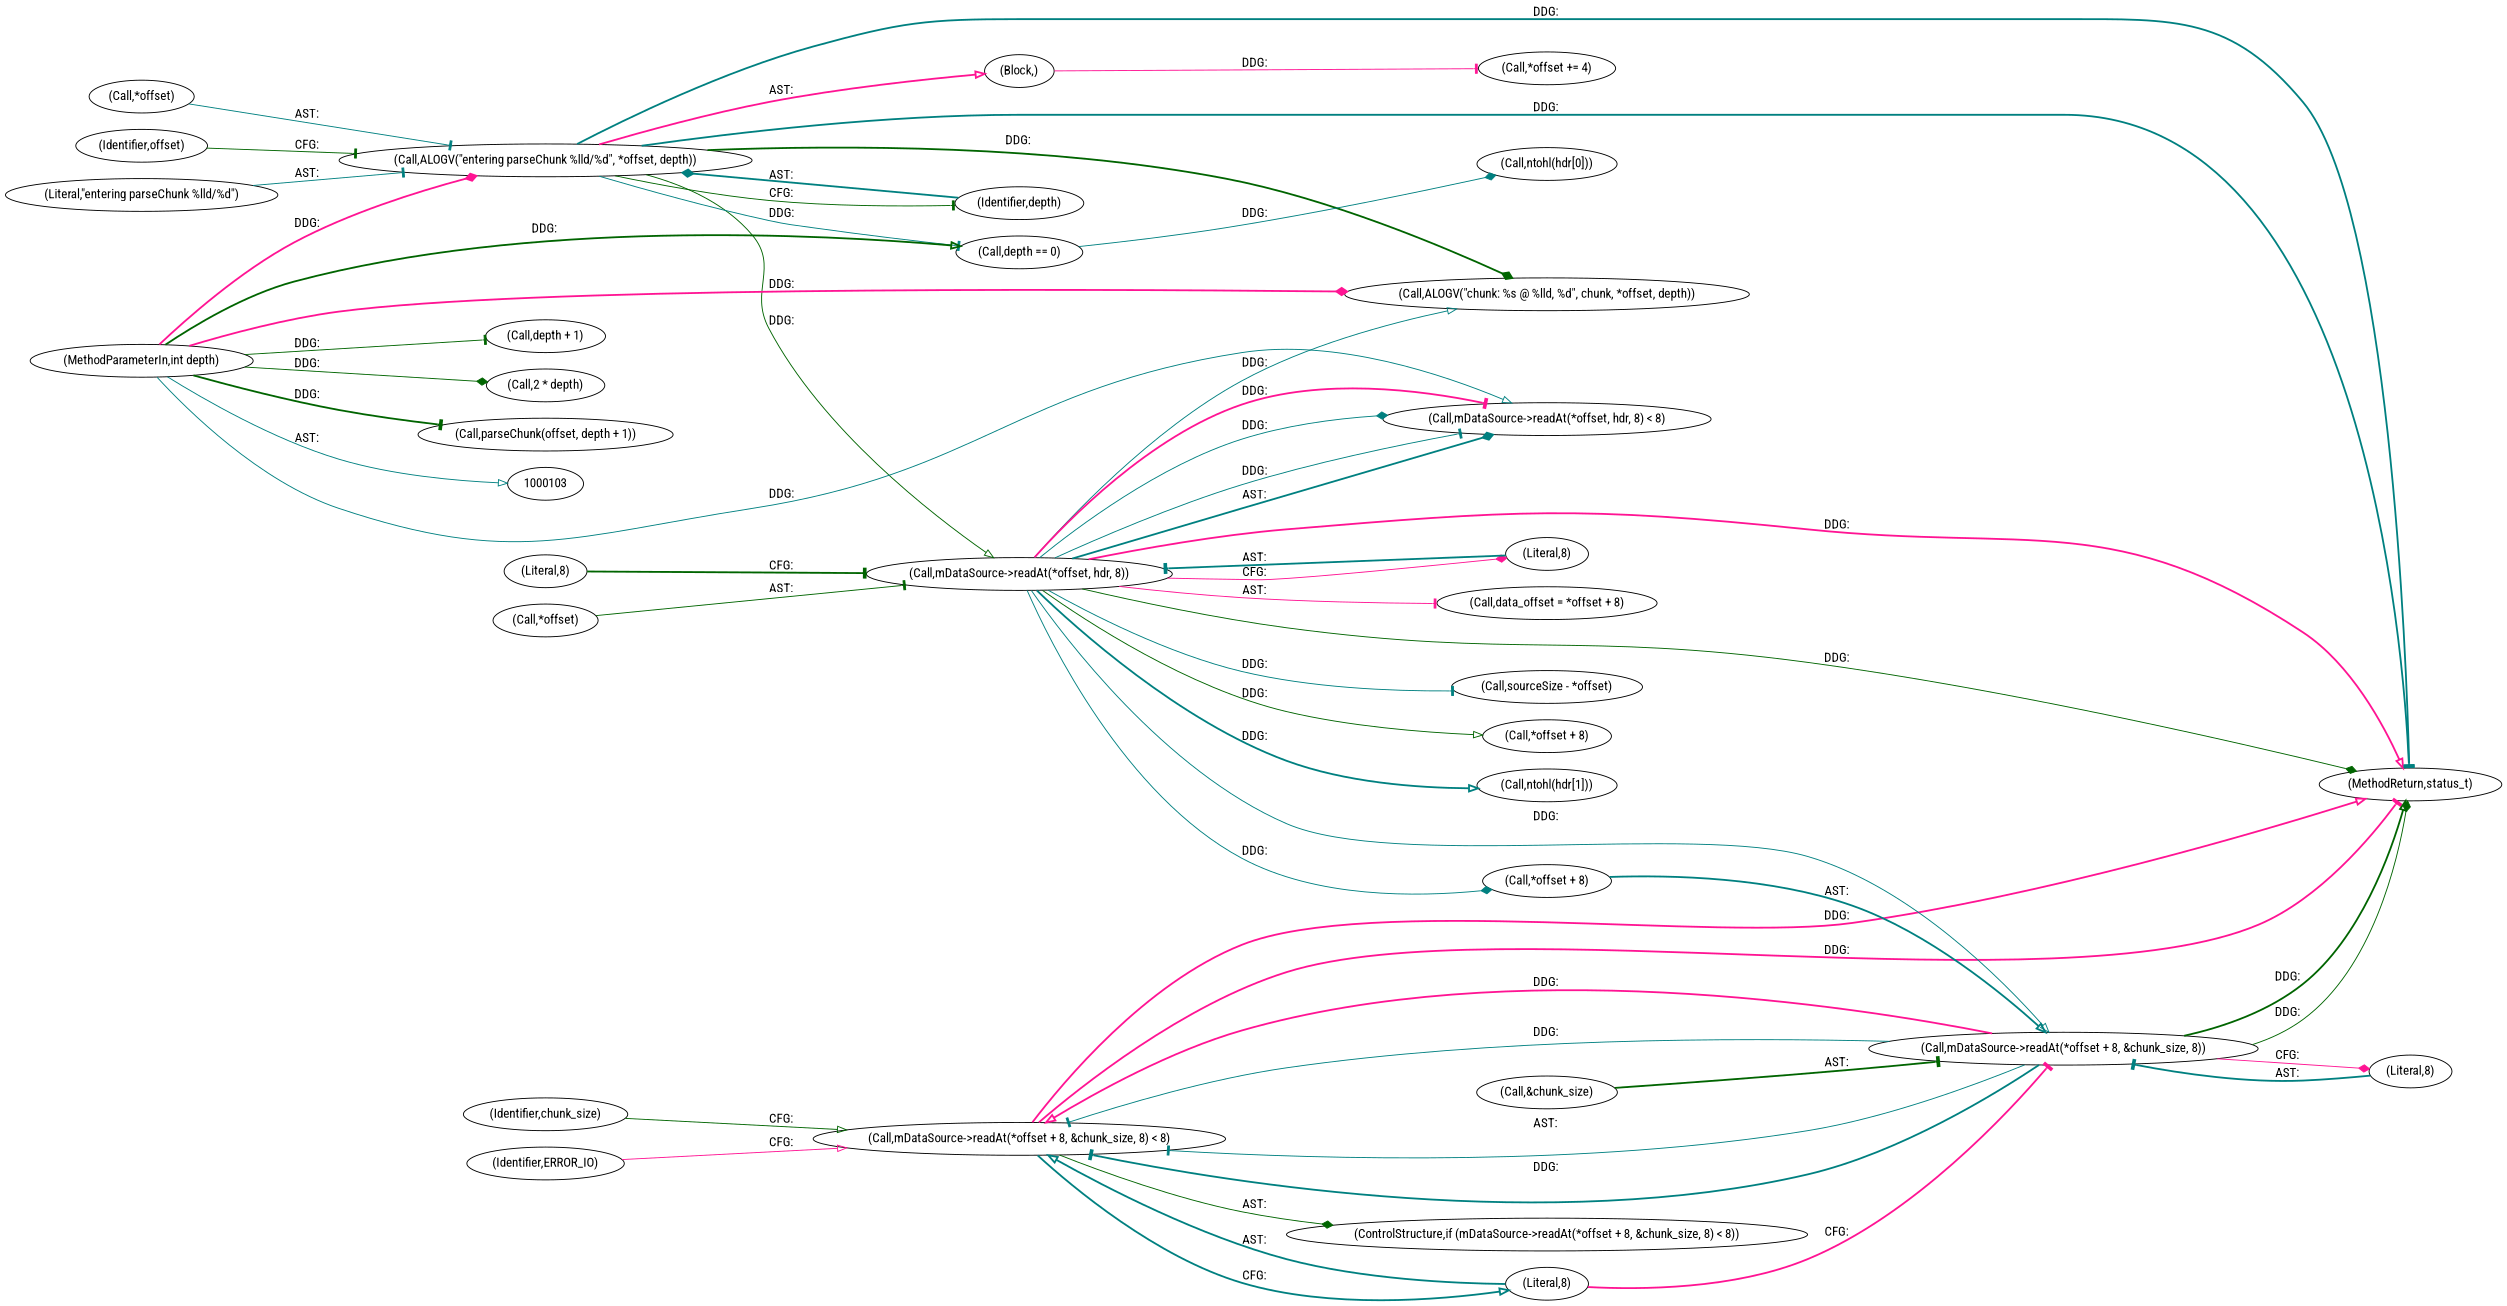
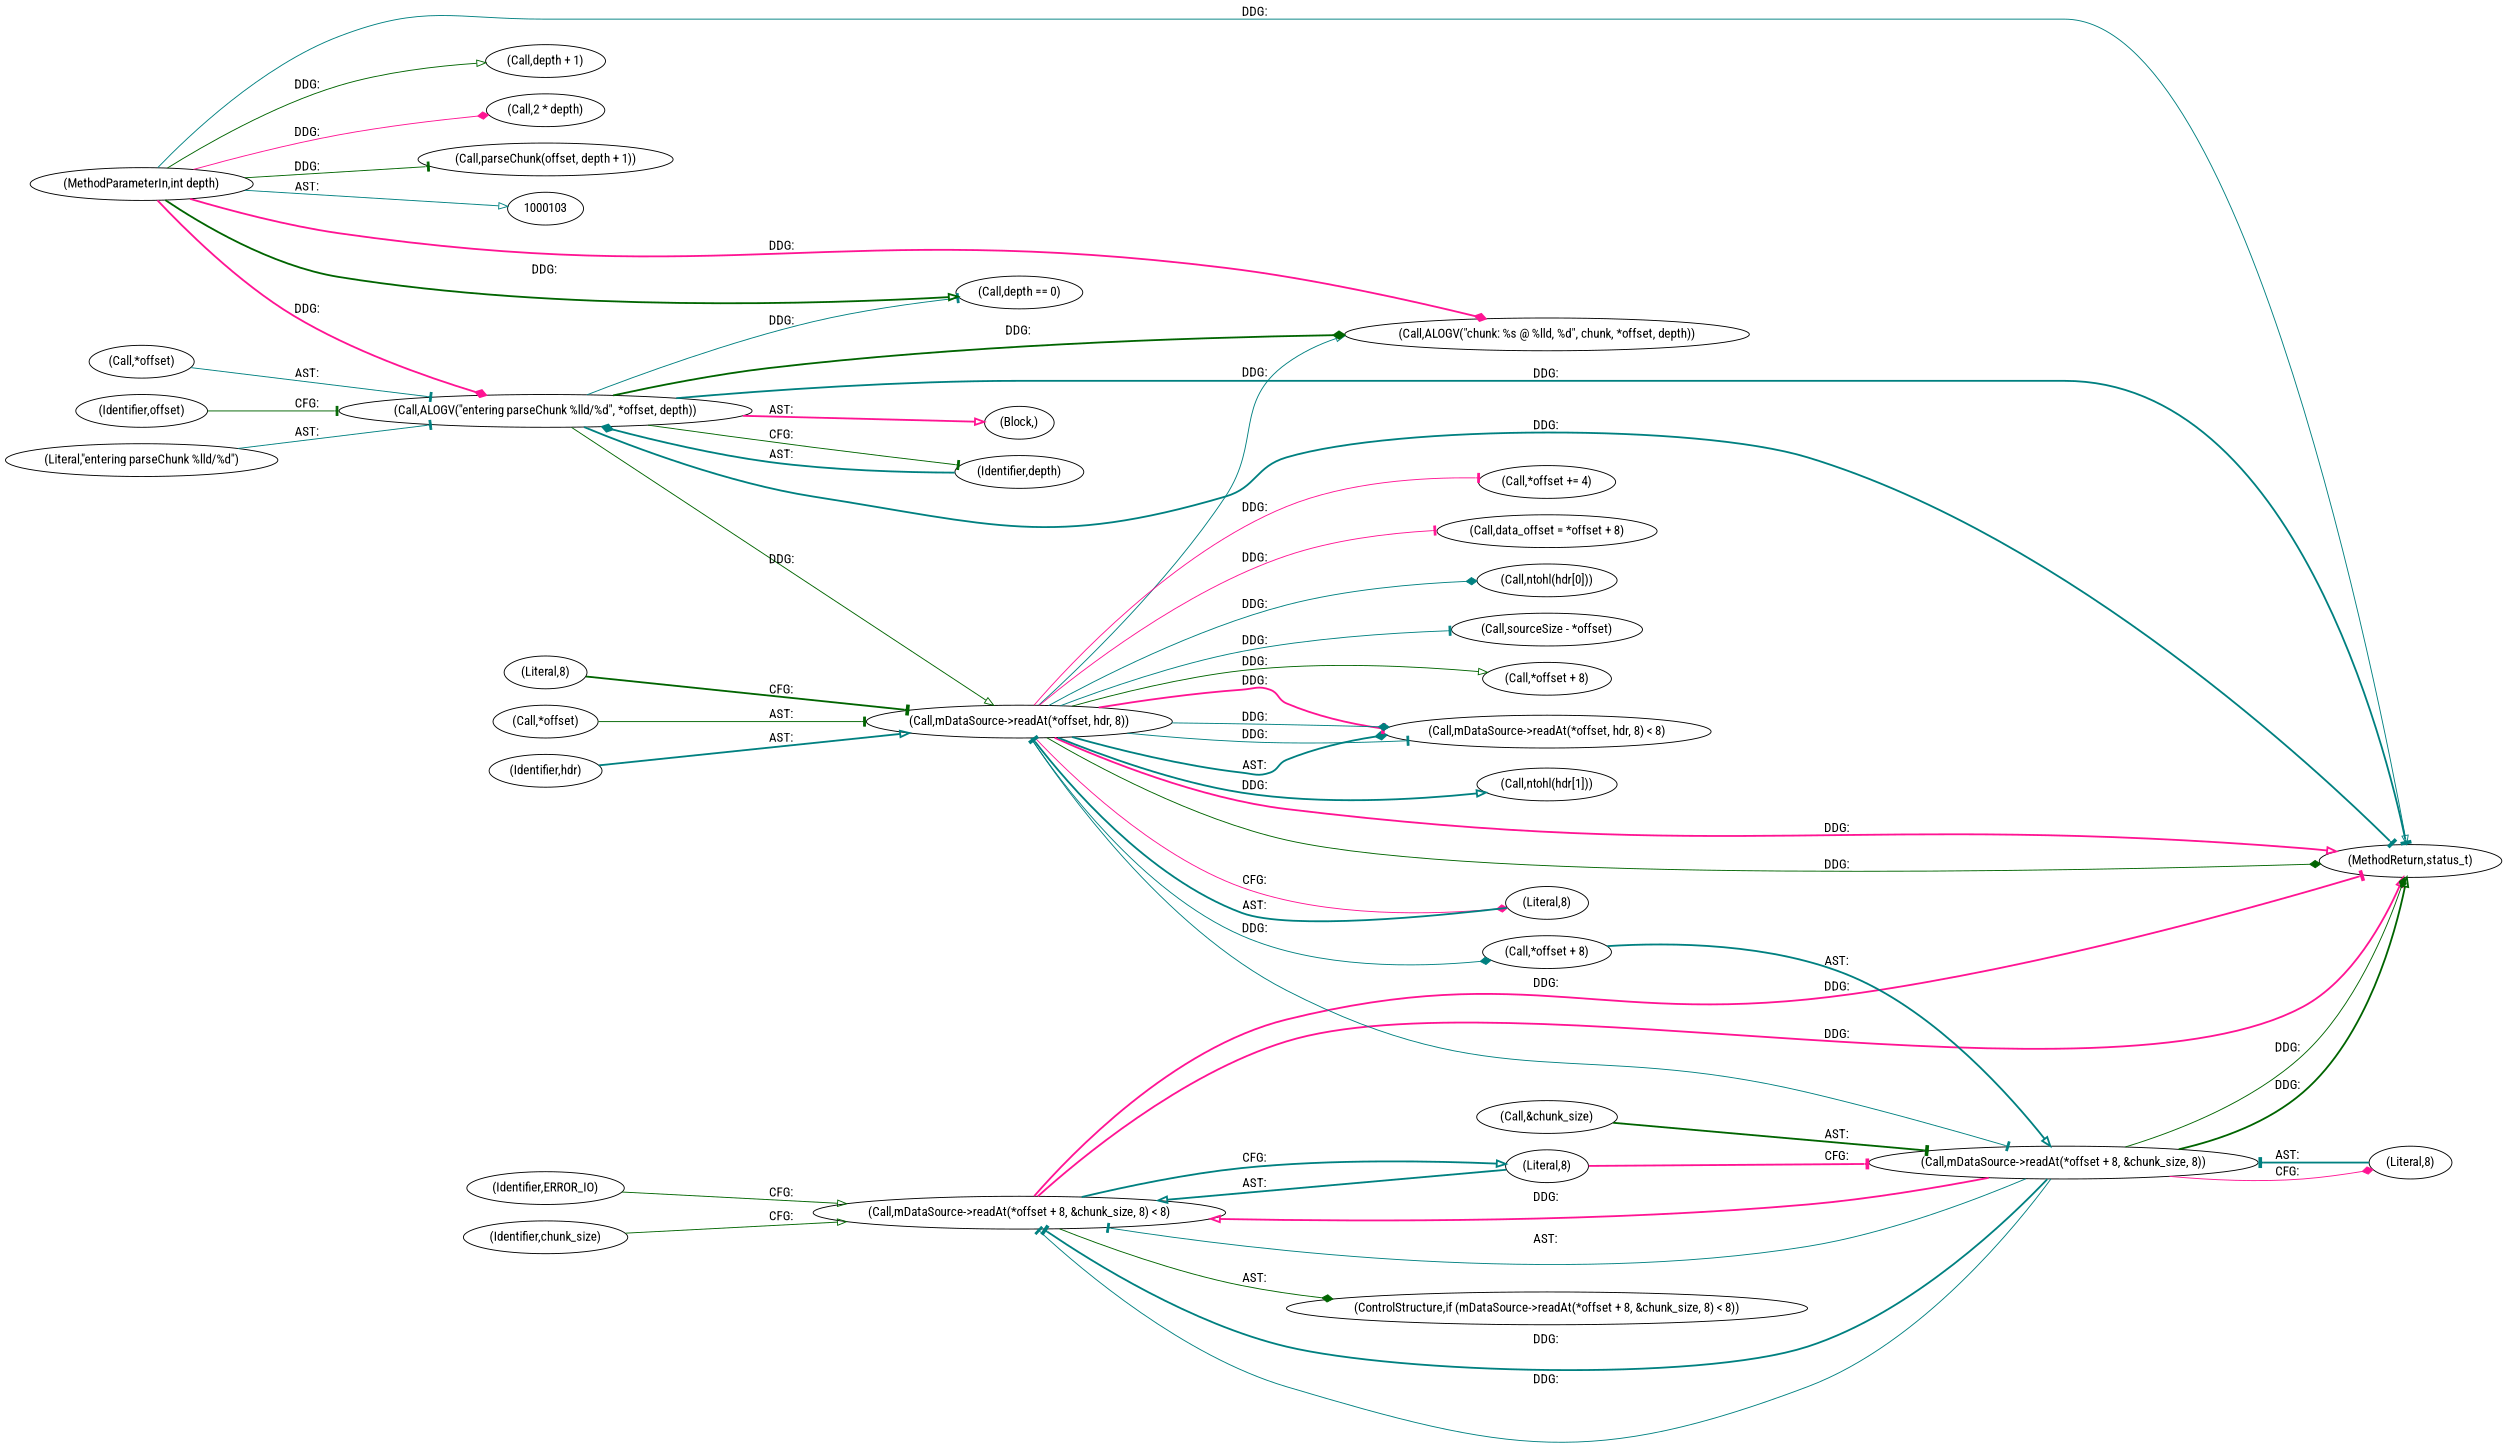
(1264, 70) -> (1228, 537)
(1283, 218) -> (1249, 616)
(363, 347) -> (315, 94)
(361, 374) -> (334, 136)
(315, 405) -> (335, 172)
(820, 495) -> (1544, 19)
(1256, 591) -> (1256, 558)
none -> (546, 771)
(1518, 845) -> (1464, 1052)
(730, 1154) -> (730, 1198)
